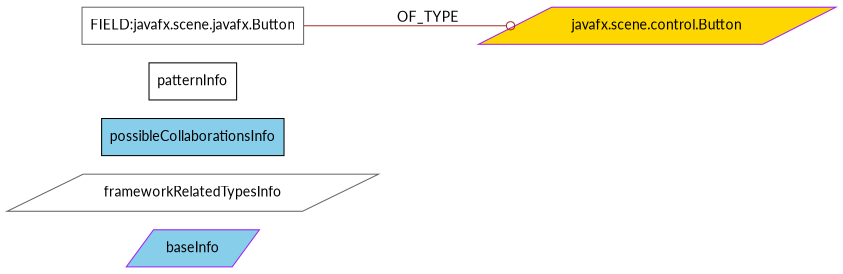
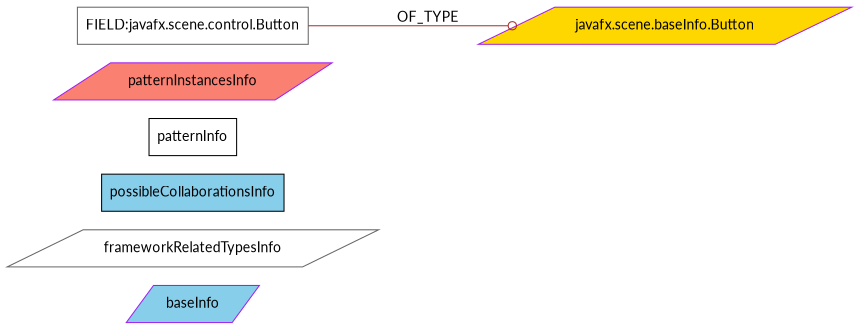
(193, 26) -> (193, 26)
(657, 26) -> (665, 26)
none -> (193, 81)
